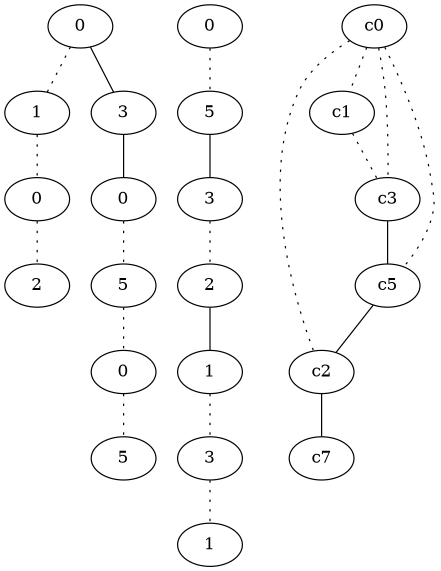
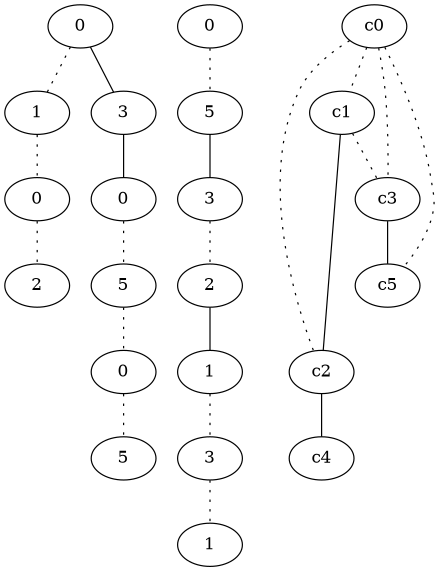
(355, 329) -> (332, 242)
(322, 458) -> (322, 458)
